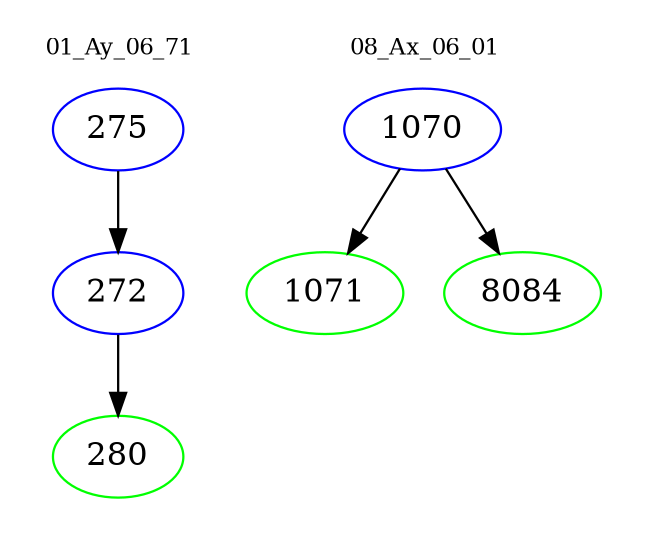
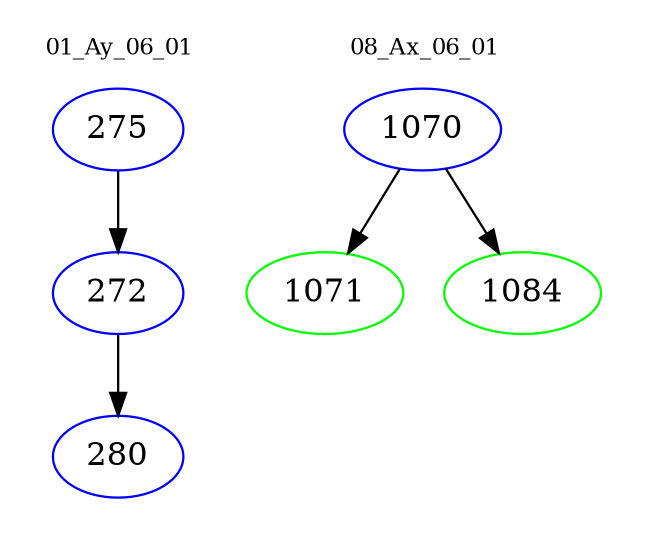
(119, 49) -> (119, 49)
(523, 293) -> (523, 293)
(118, 457) -> (118, 457)
